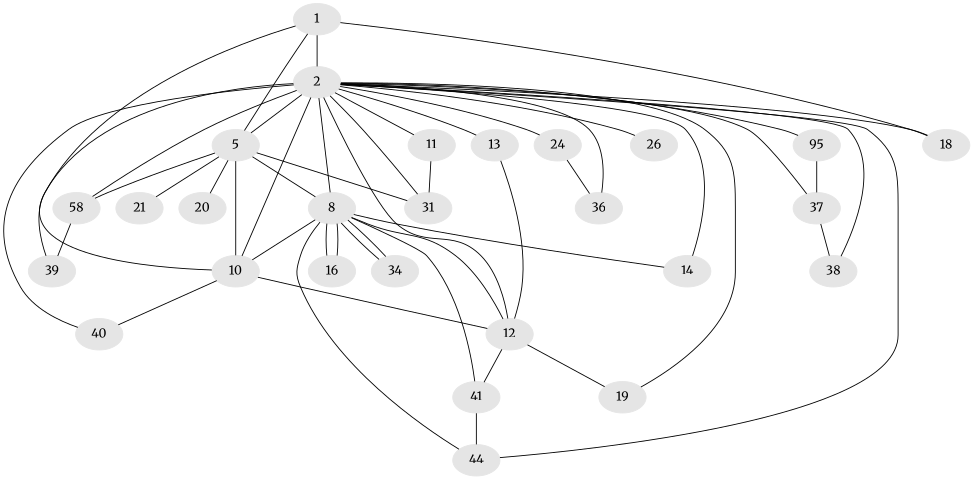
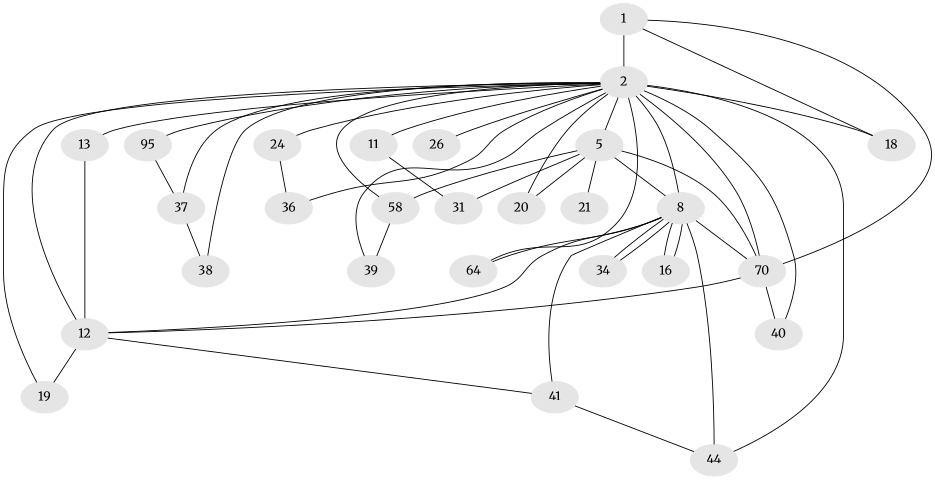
(277, 79) -> none
(375, 144) -> (561, 138)
(236, 271) -> (762, 271)
(687, 271) -> (473, 271)
